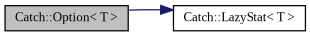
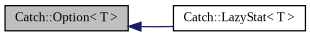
(145, 10) -> (157, 27)
